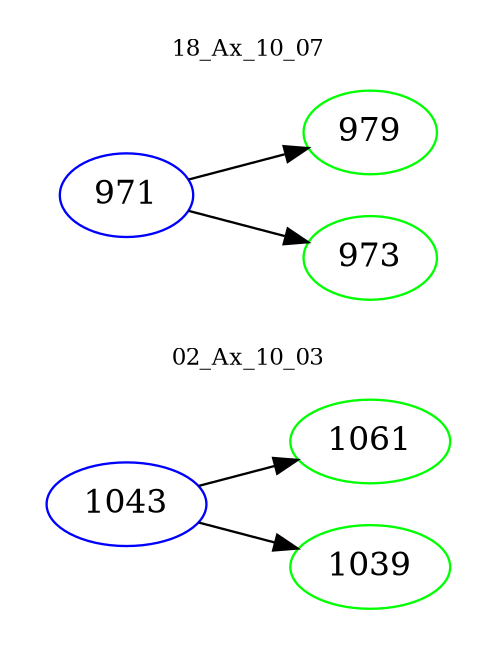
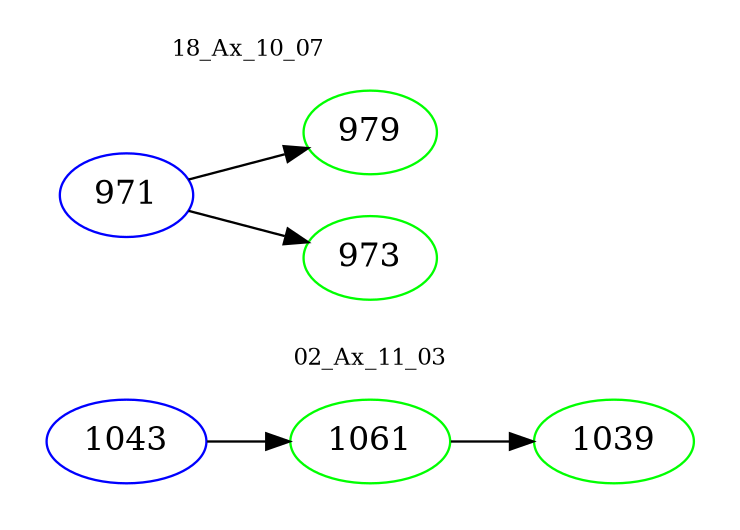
(248, 359) -> (370, 359)
(237, 533) -> (480, 441)
